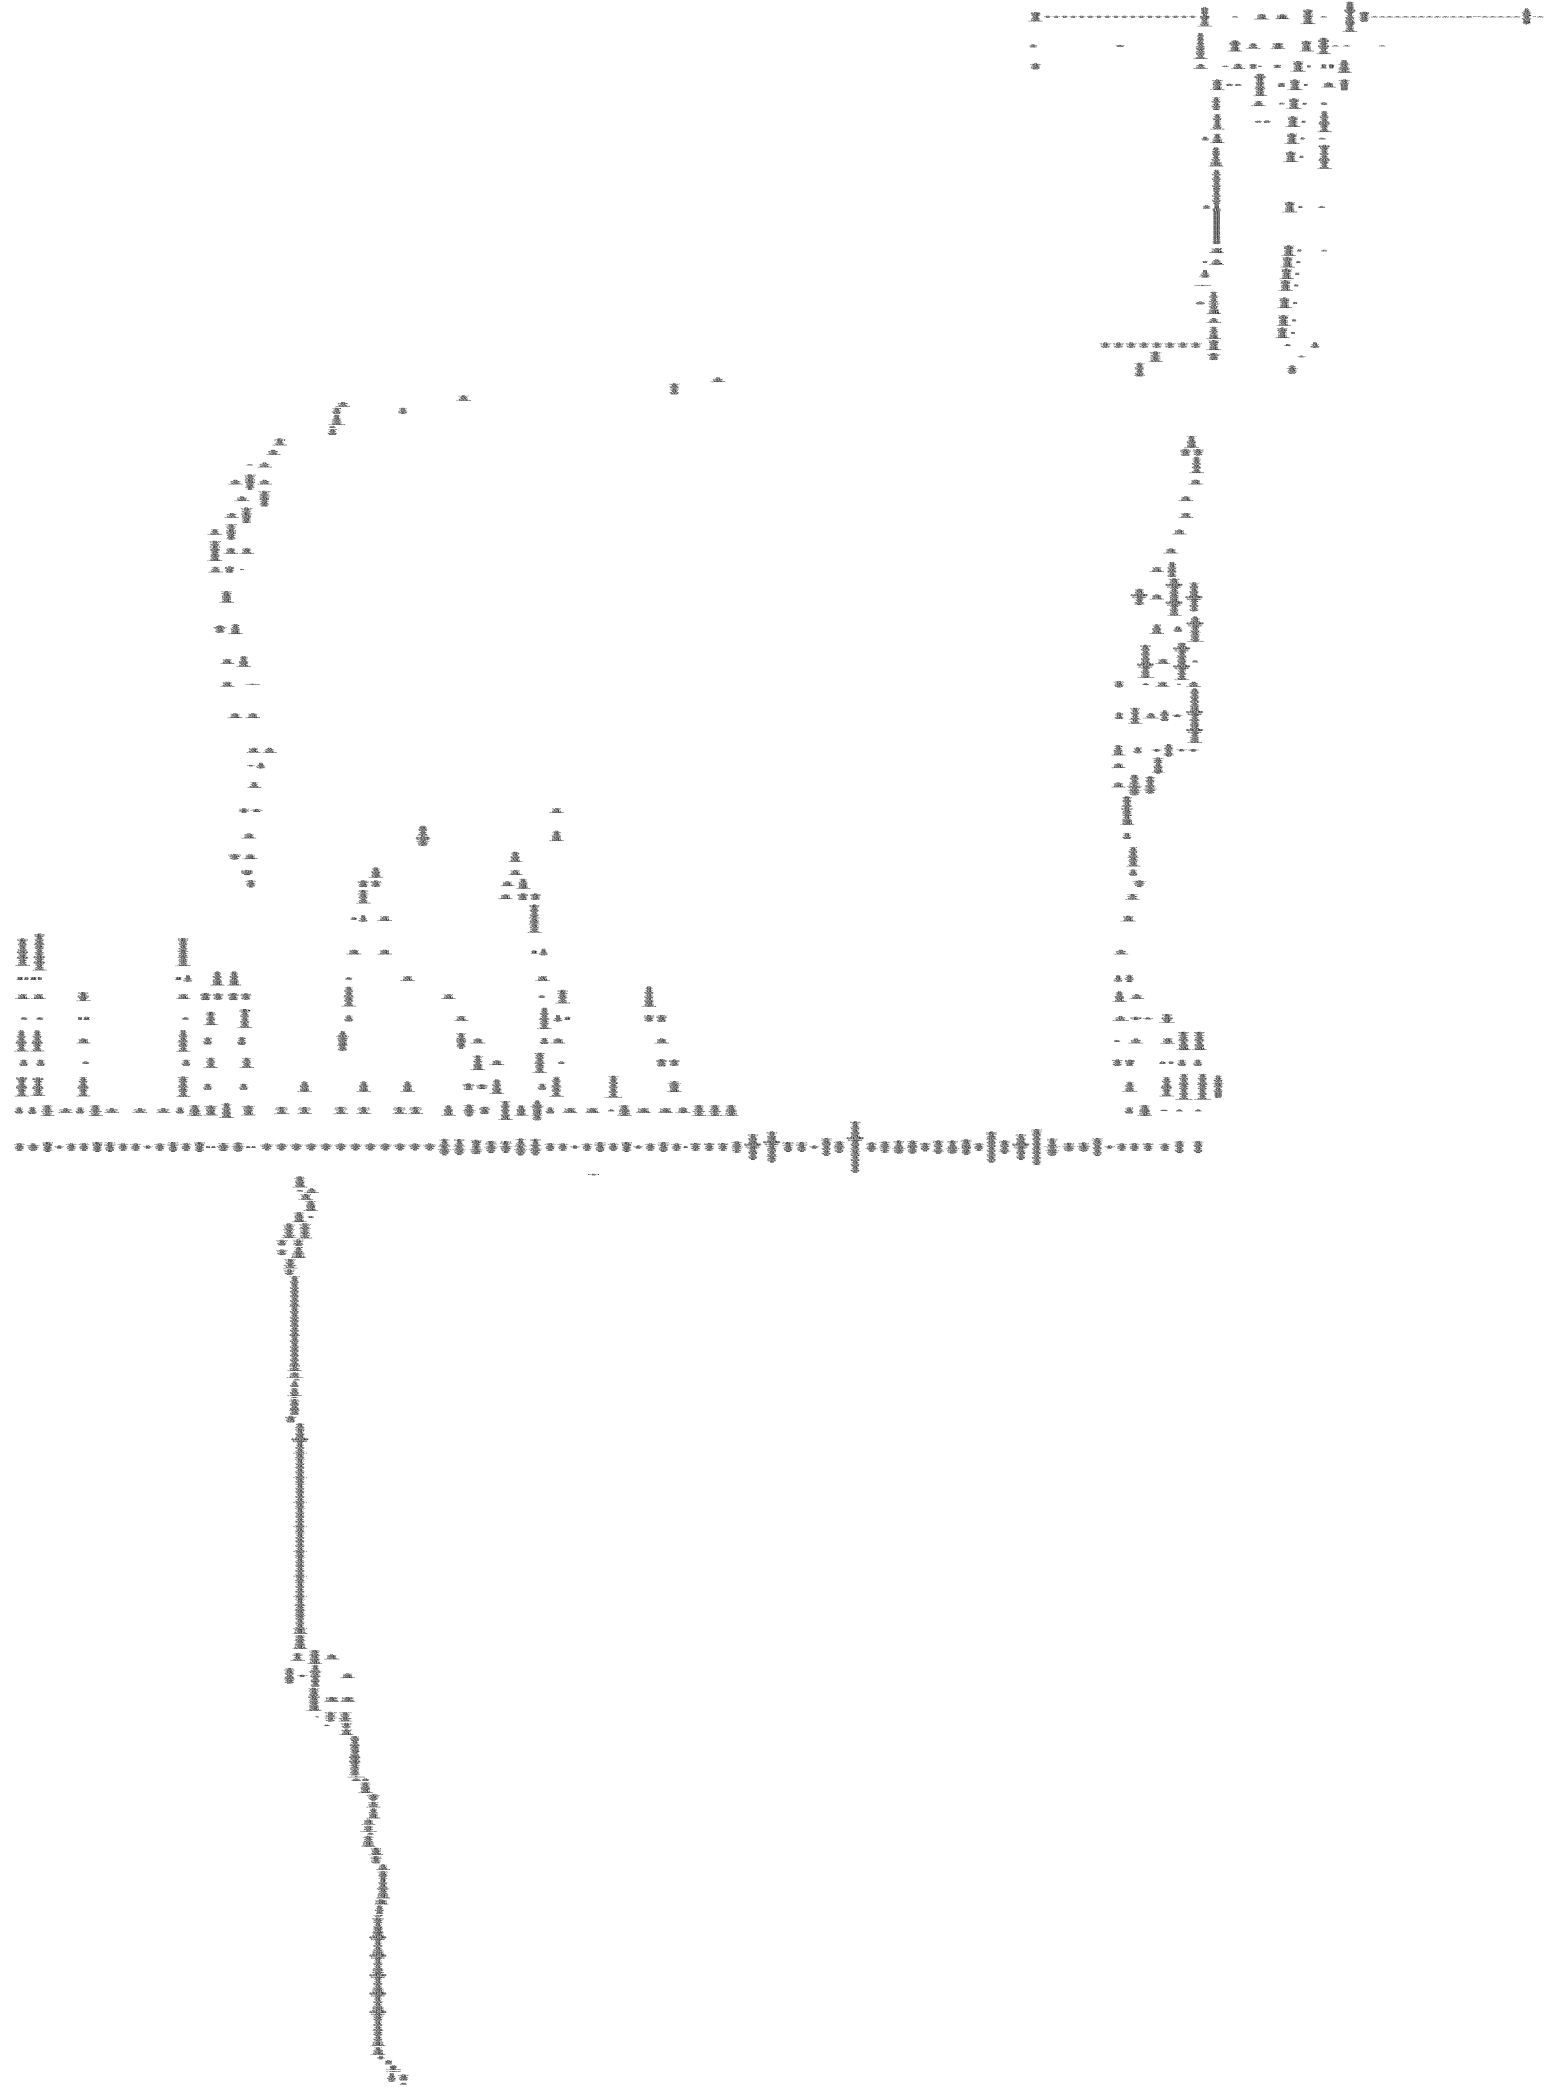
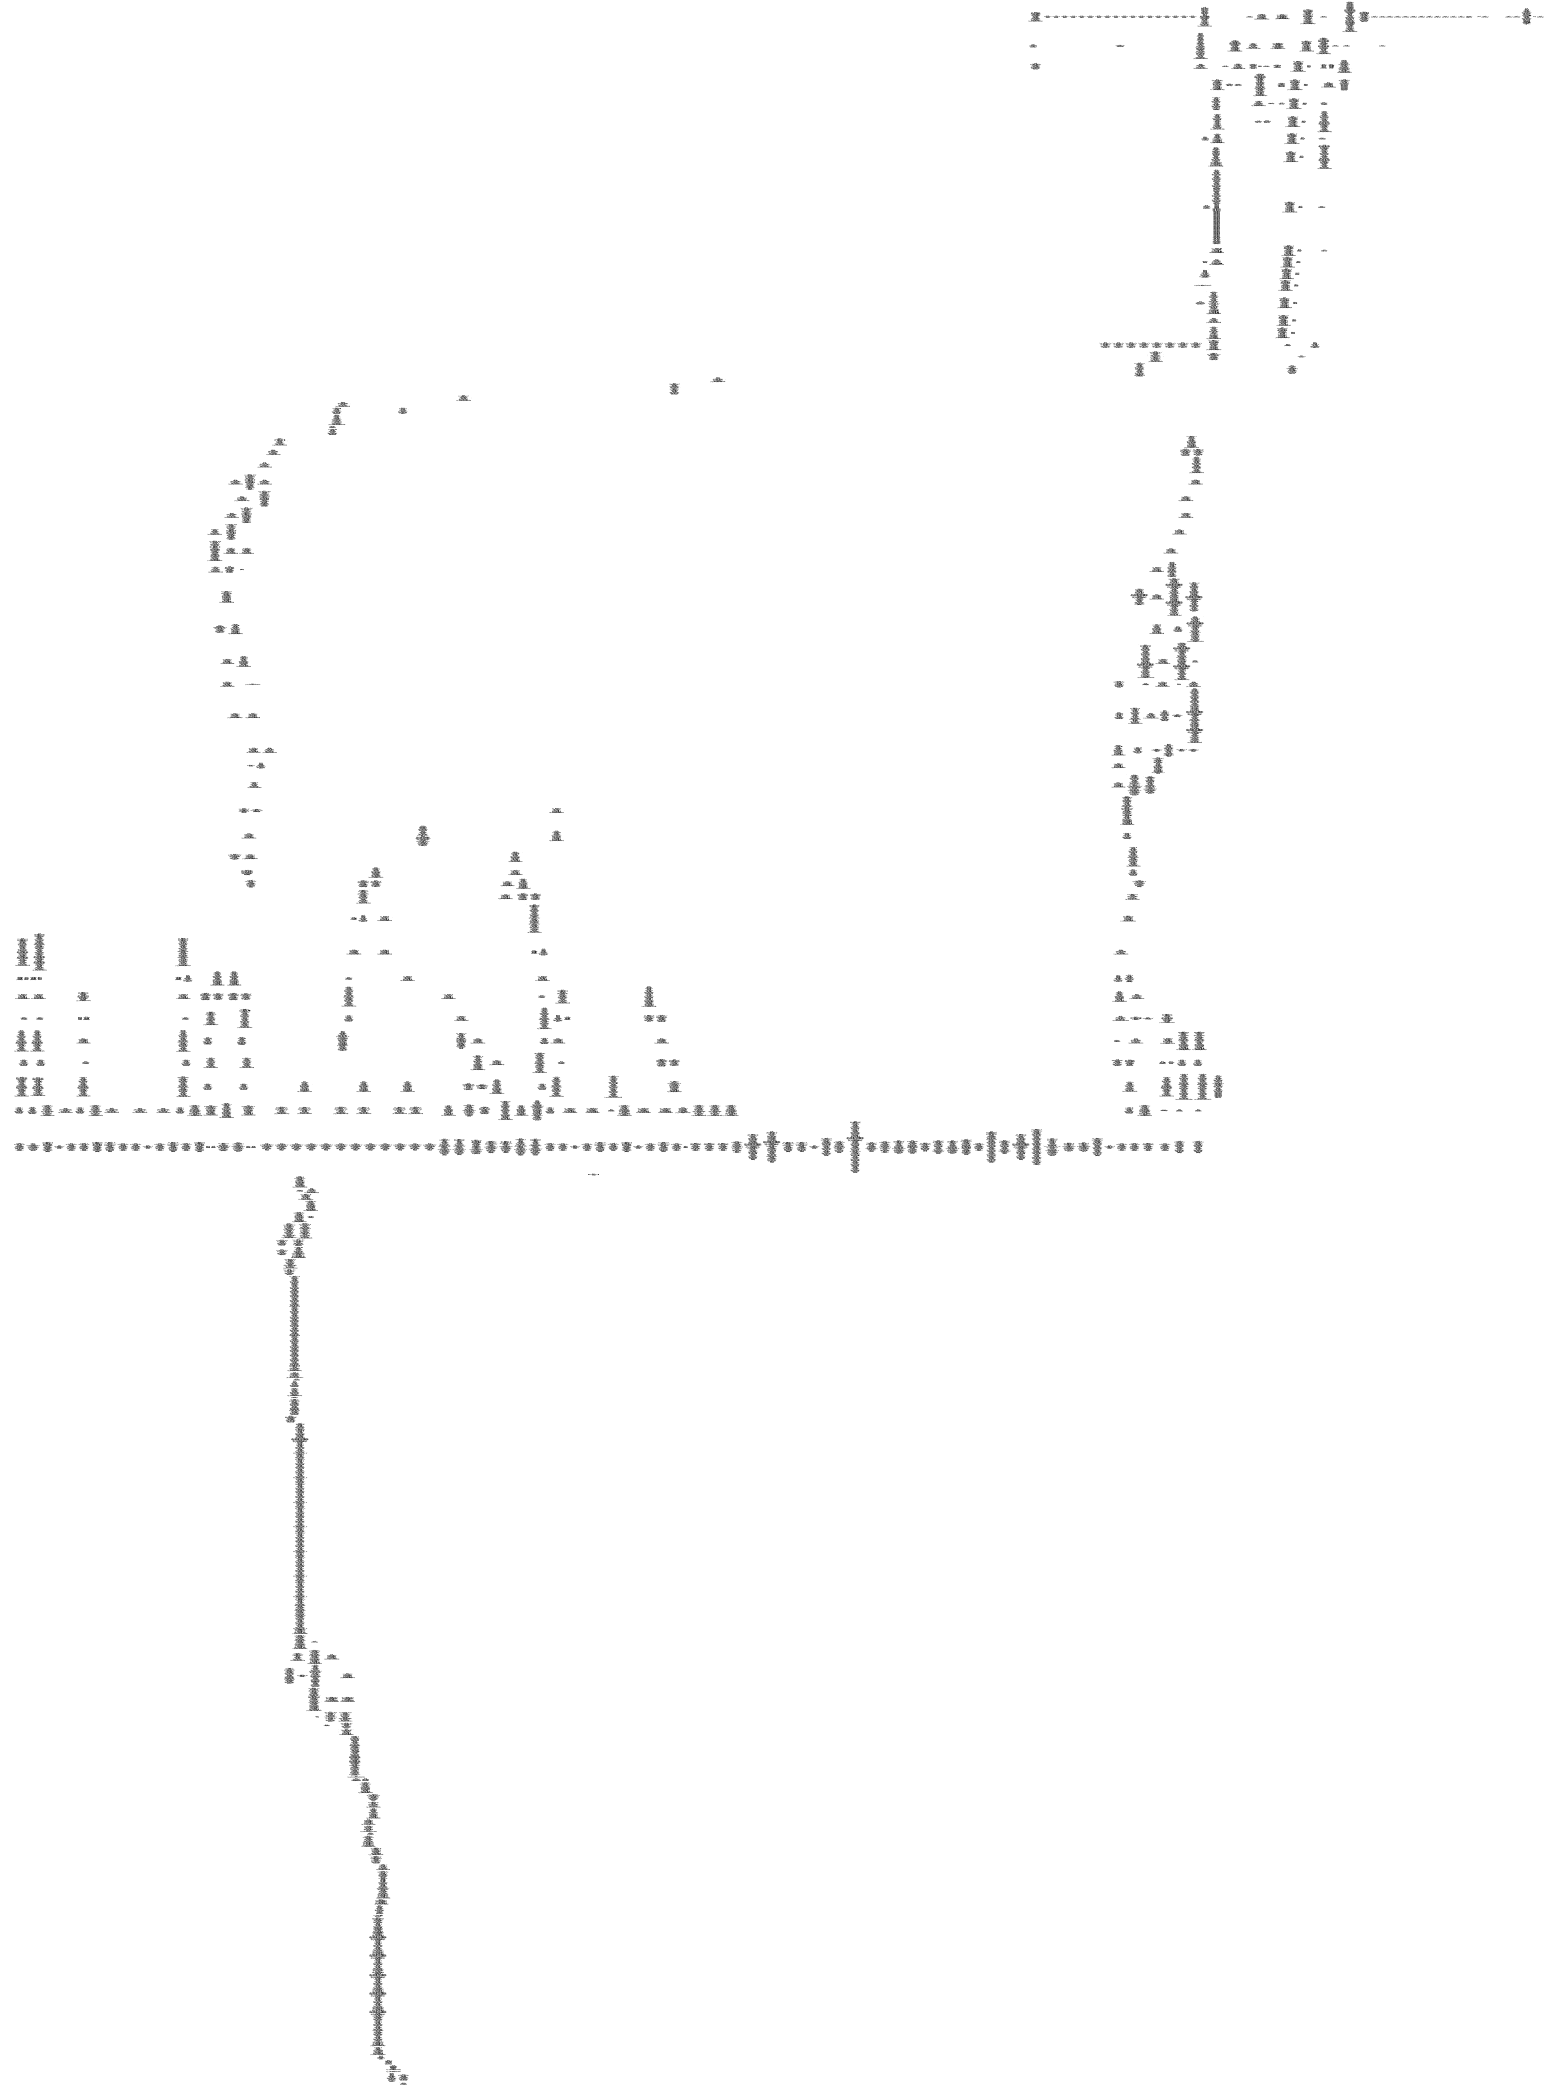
(1235, 17) -> none
none -> (1250, 17)
(1475, 17) -> none
(1493, 17) -> none
(1501, 17) -> none
none -> (1266, 66)
none -> (1271, 104)
(250, 465) -> none
none -> (315, 1642)
